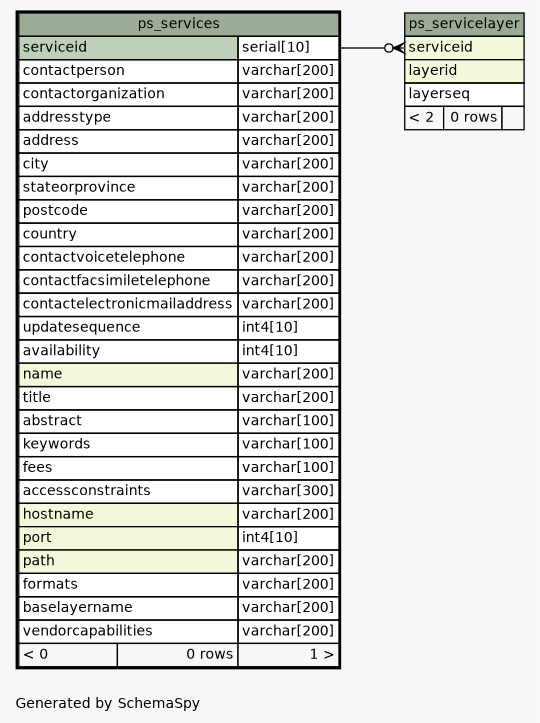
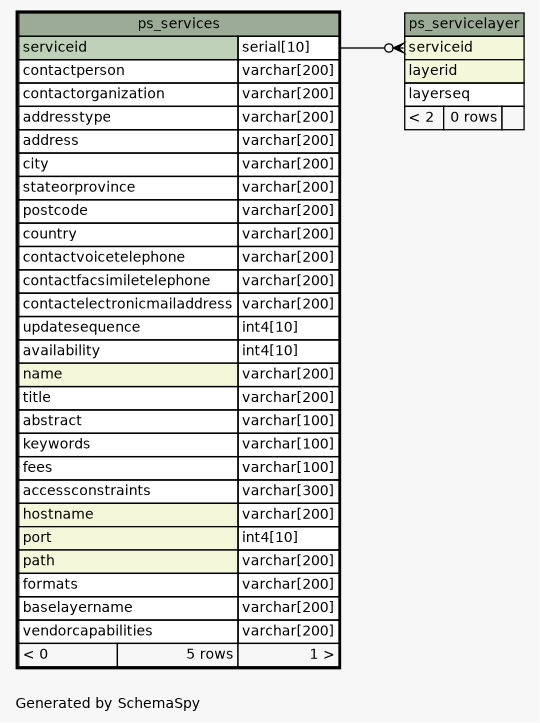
(210, 654) -> (210, 654)
